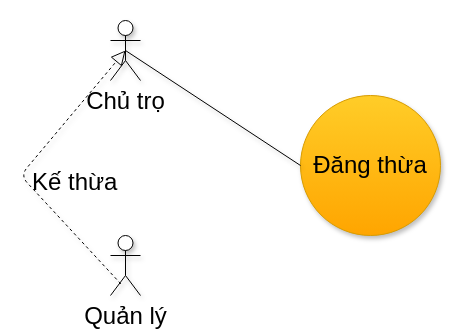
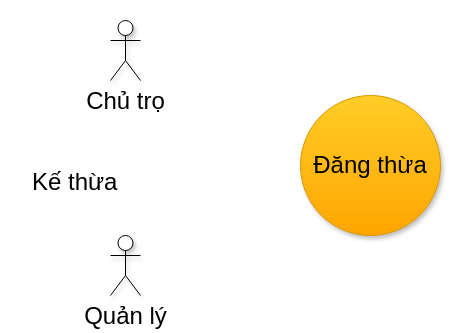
(213, 108) -> none
(24, 174) -> none
